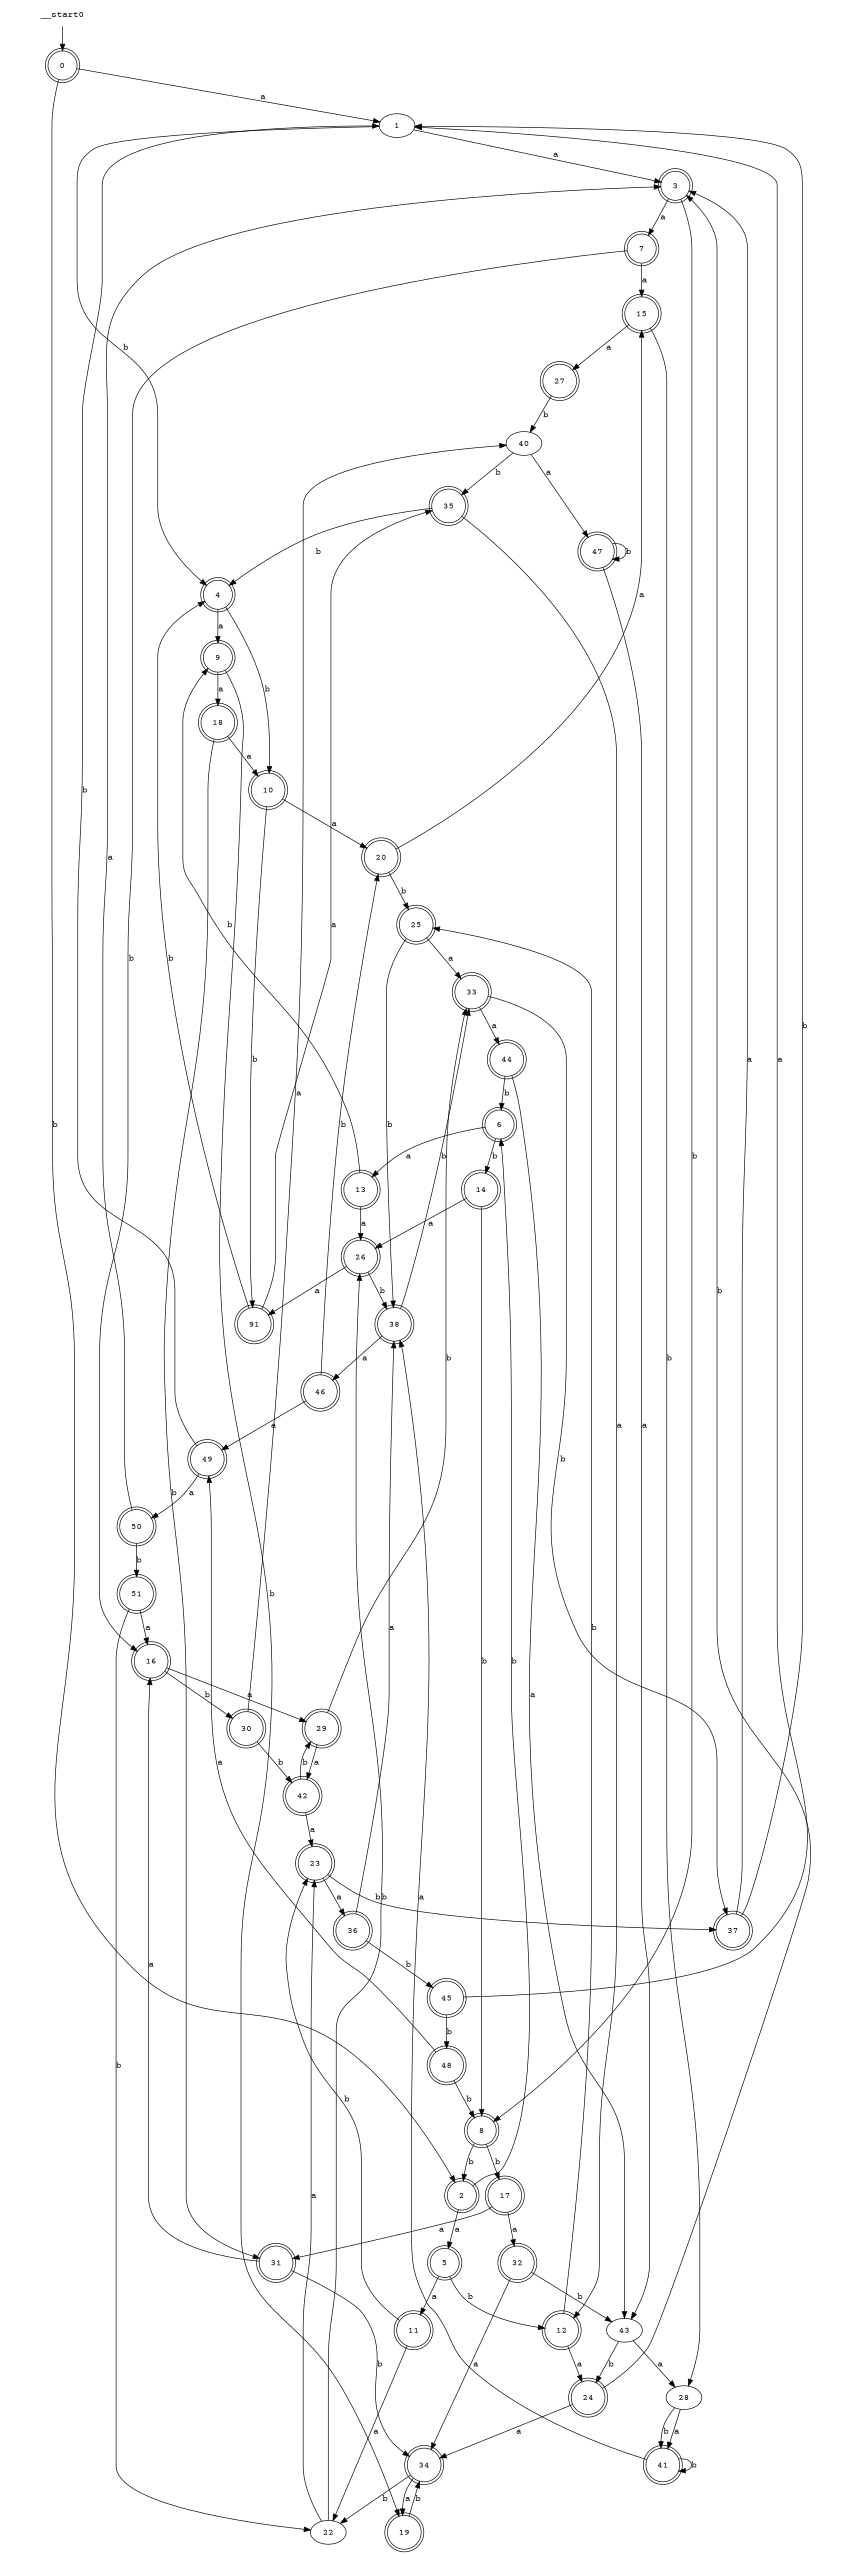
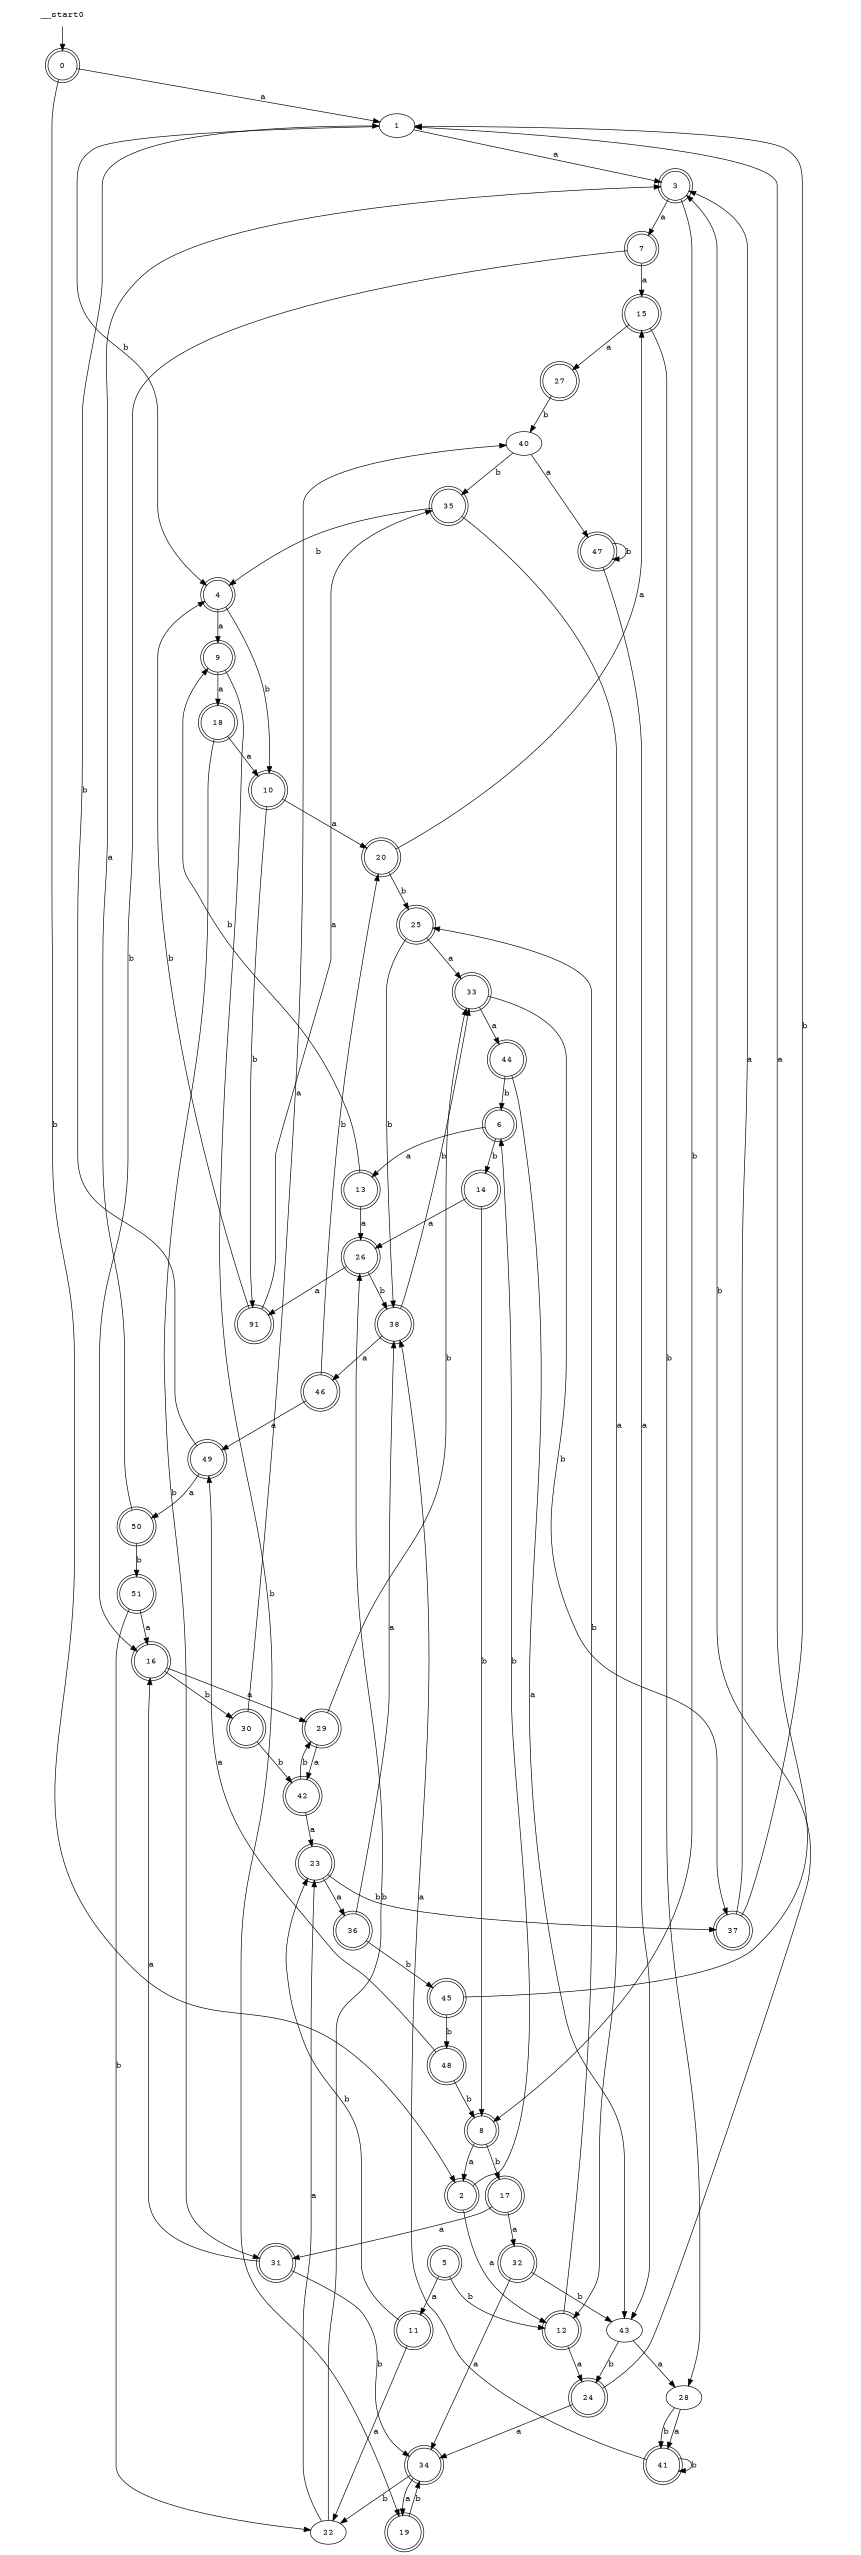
(471, 2162) -> (471, 2162)
(454, 2226) -> (486, 2276)
